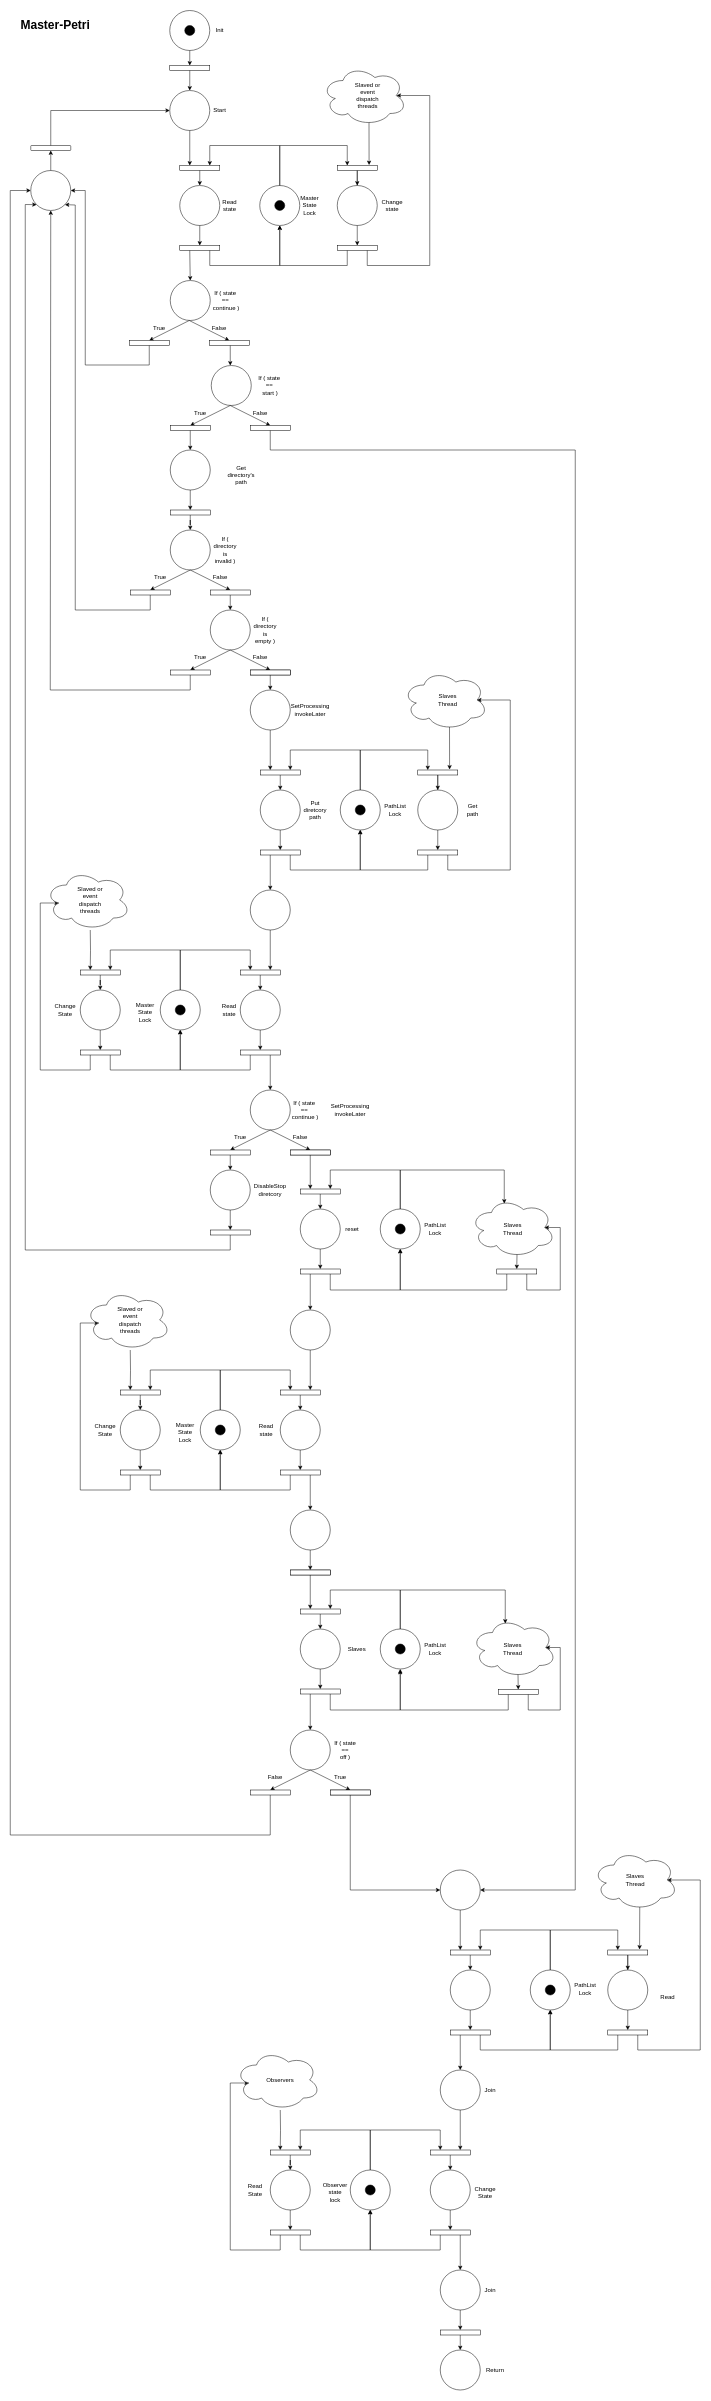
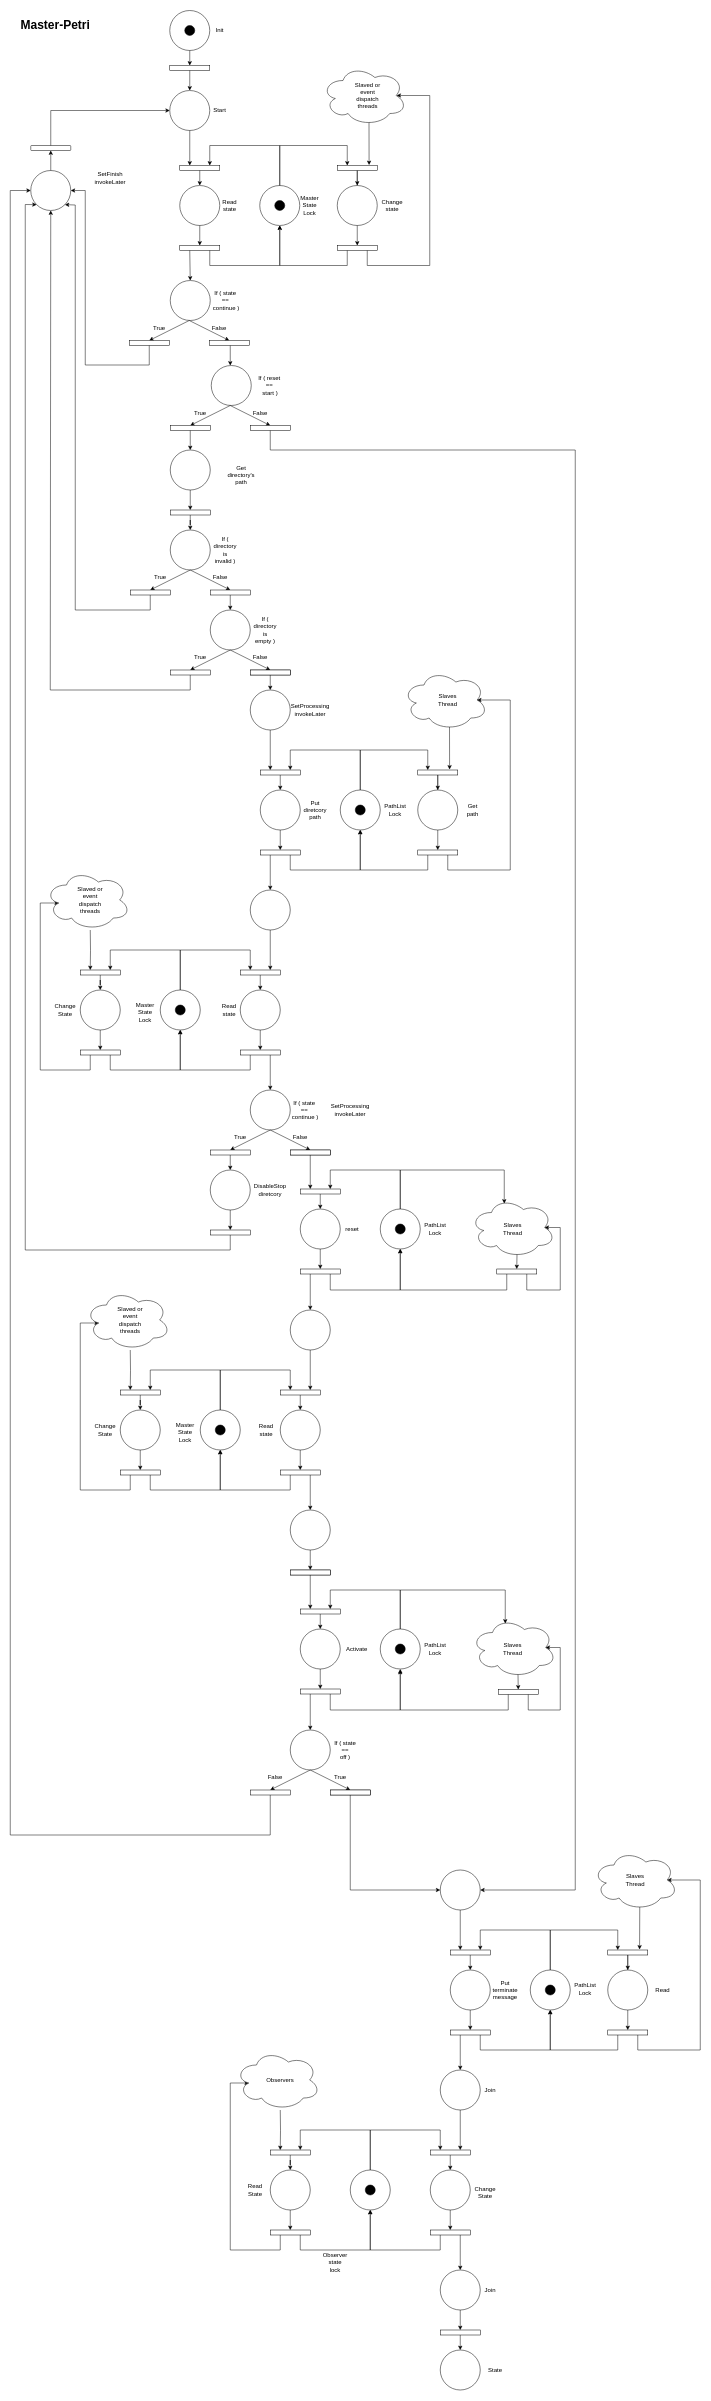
none -> (110, 178)
(270, 385) -> (270, 385)
(358, 1649) -> (358, 1649)
none -> (505, 1990)
(668, 1997) -> (663, 1990)
(335, 2192) -> (335, 2262)
(495, 2370) -> (495, 2370)
